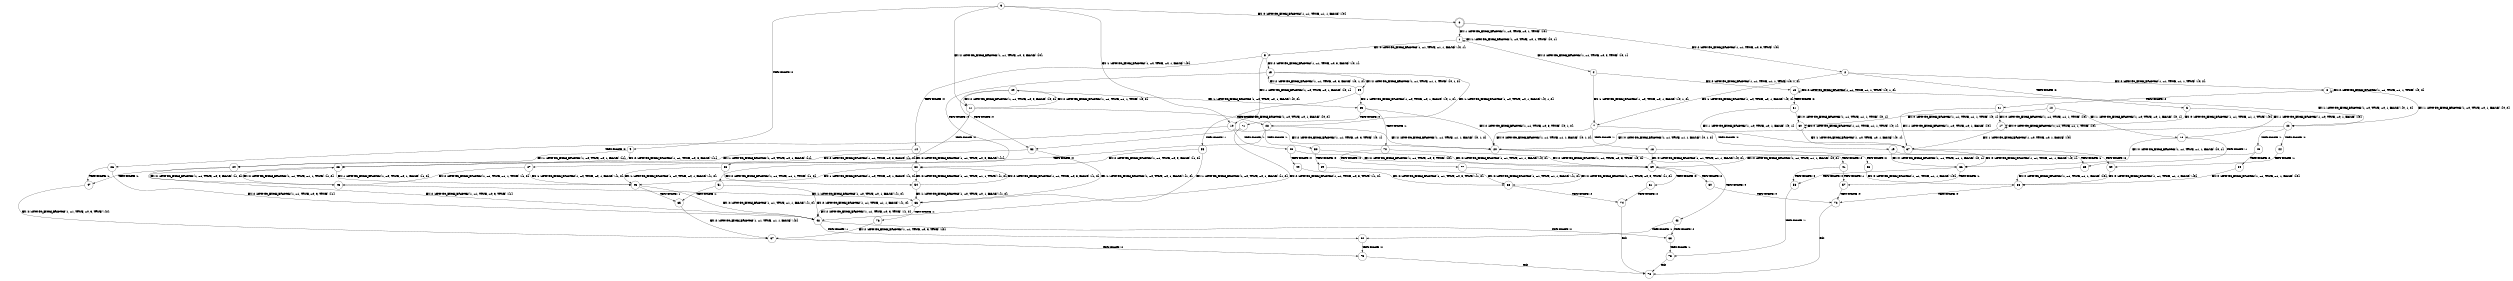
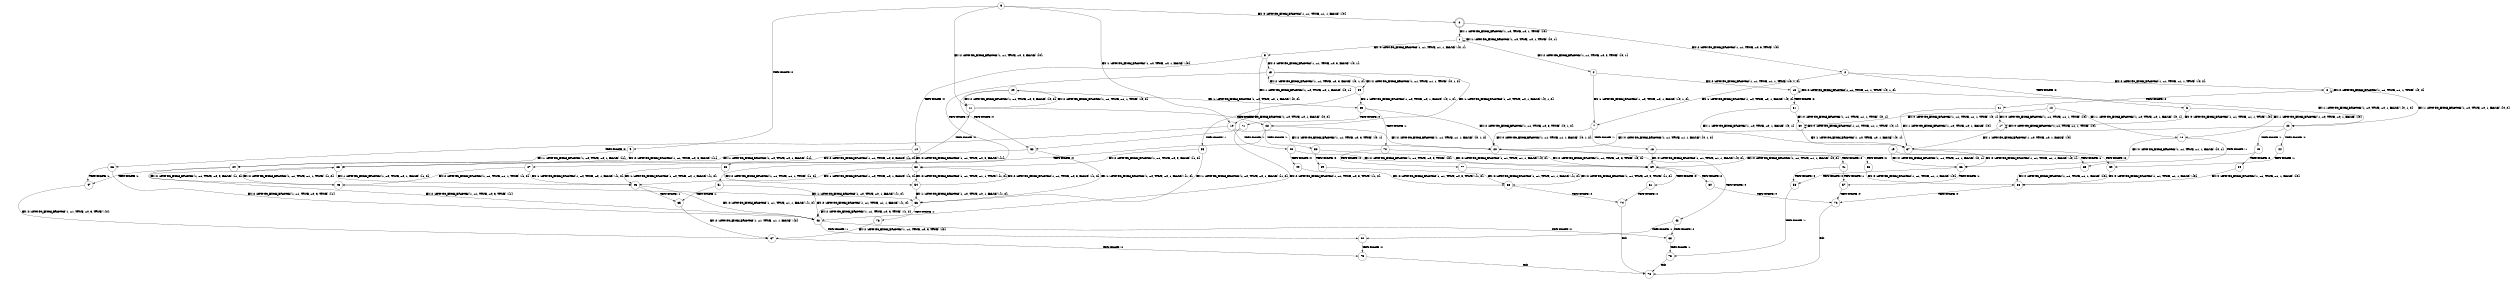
(1739, 145) -> none
